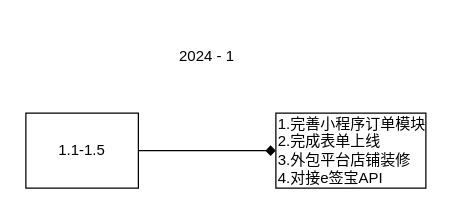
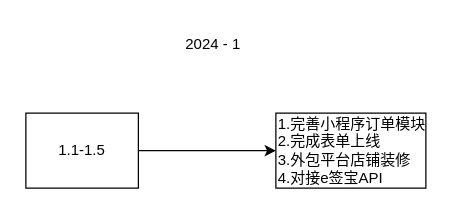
(207, 57) -> (213, 44)
(265, 151) -> (266, 151)
